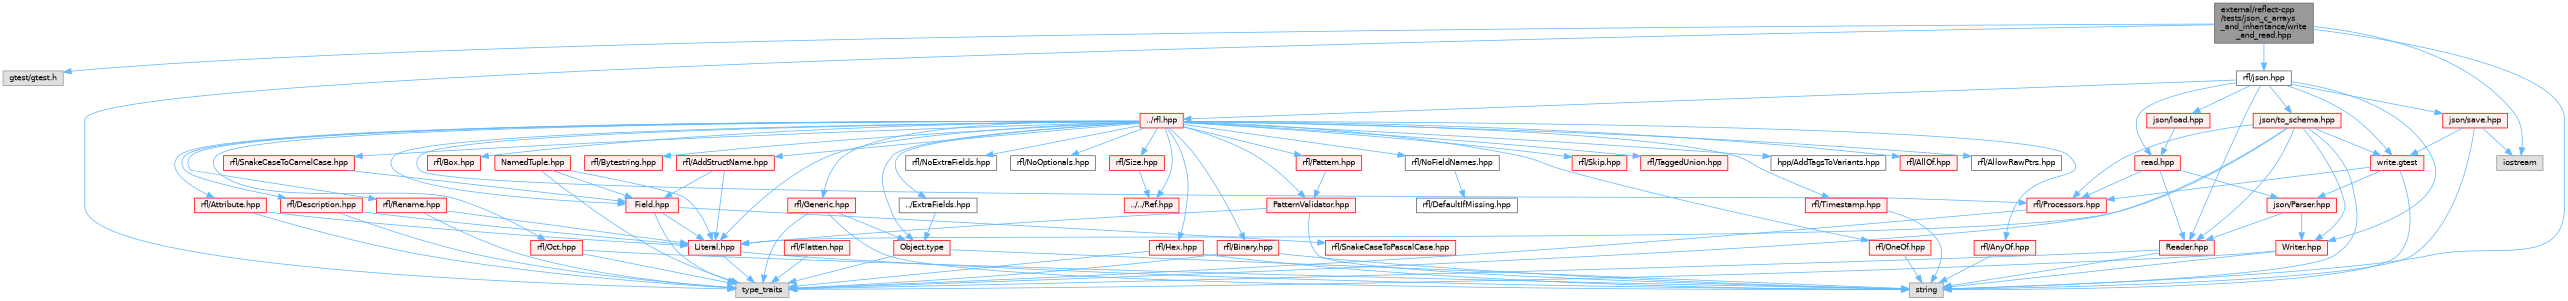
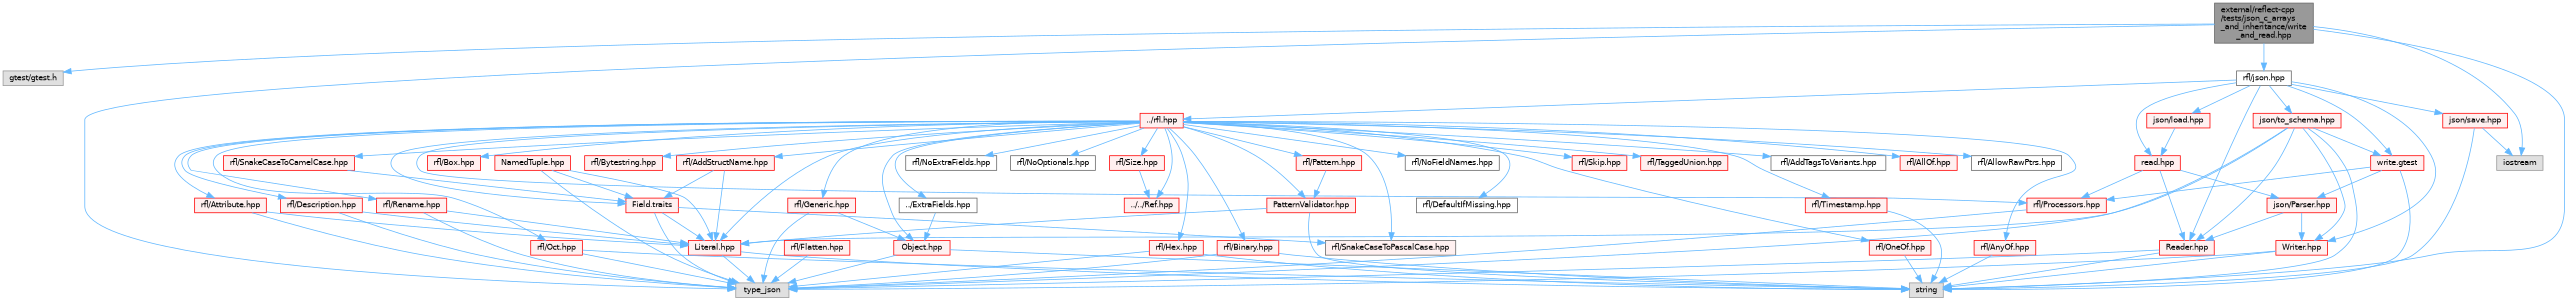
none -> (1319, 137)
(2440, 140) -> none
(2159, 144) -> none
(1828, 163) -> (1828, 163)
(1458, 181) -> (1371, 131)
(652, 205) -> (652, 205)
(922, 248) -> (922, 248)
(1391, 248) -> (1391, 248)
(1357, 285) -> none
(762, 290) -> (762, 290)
